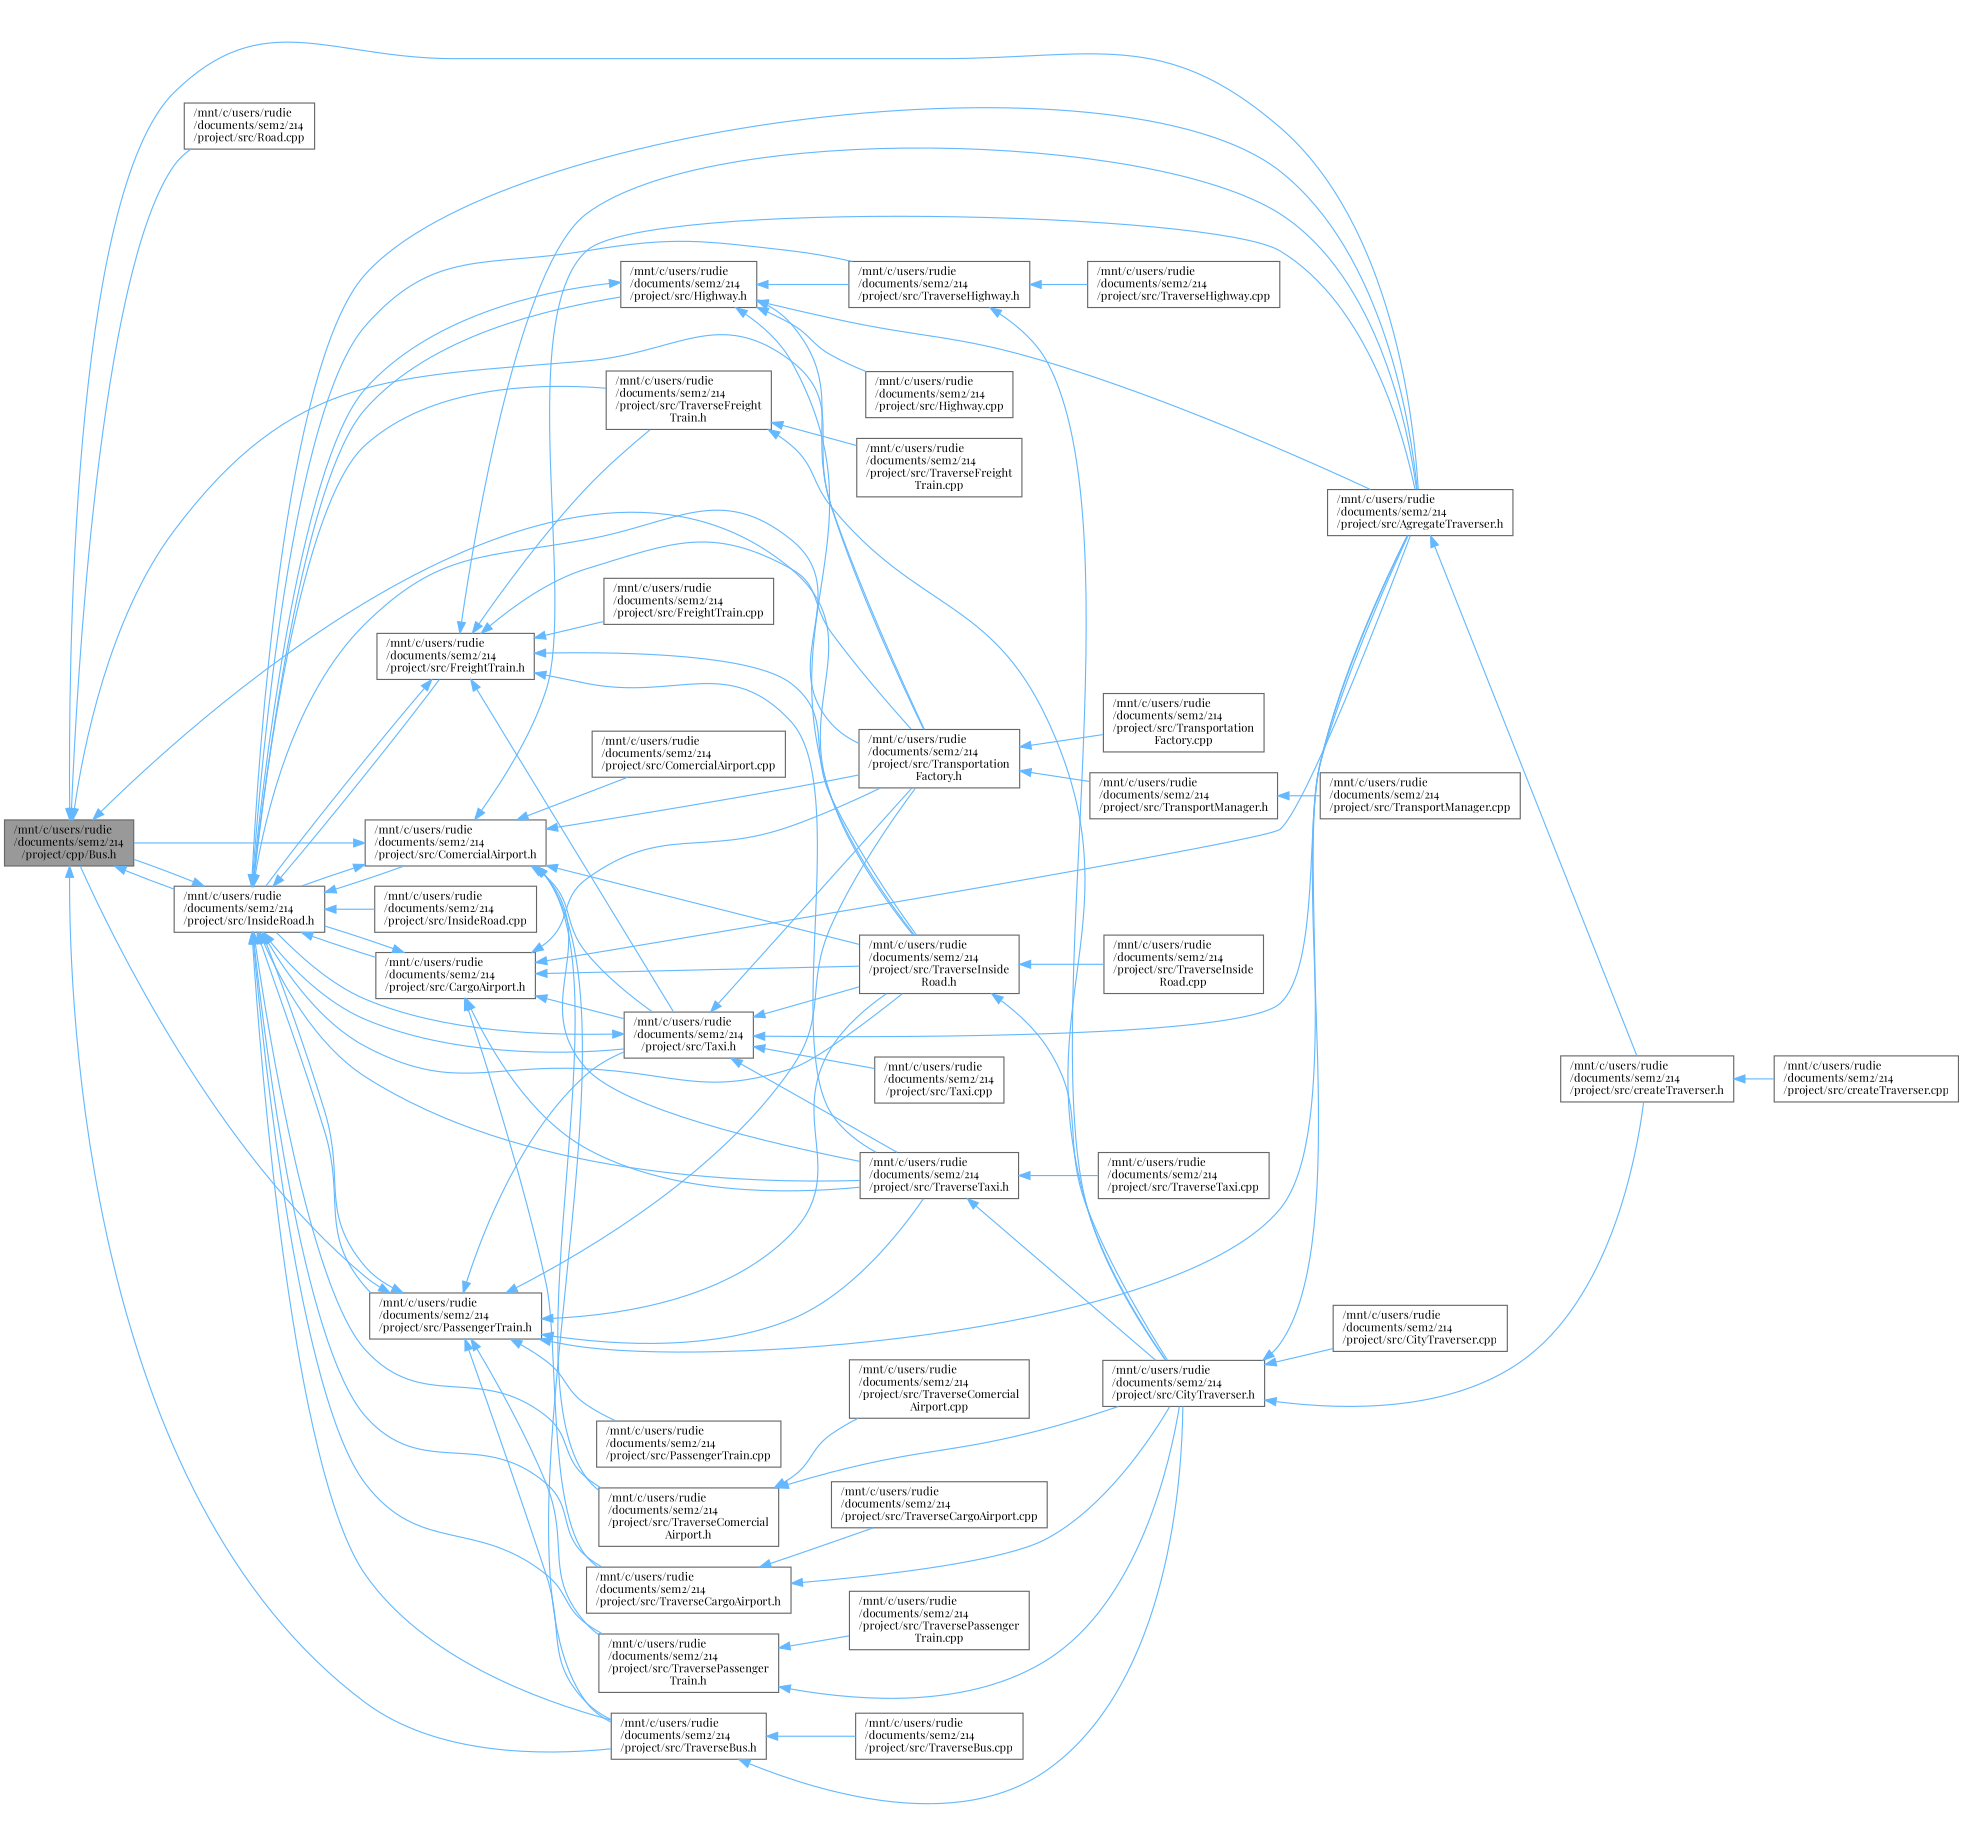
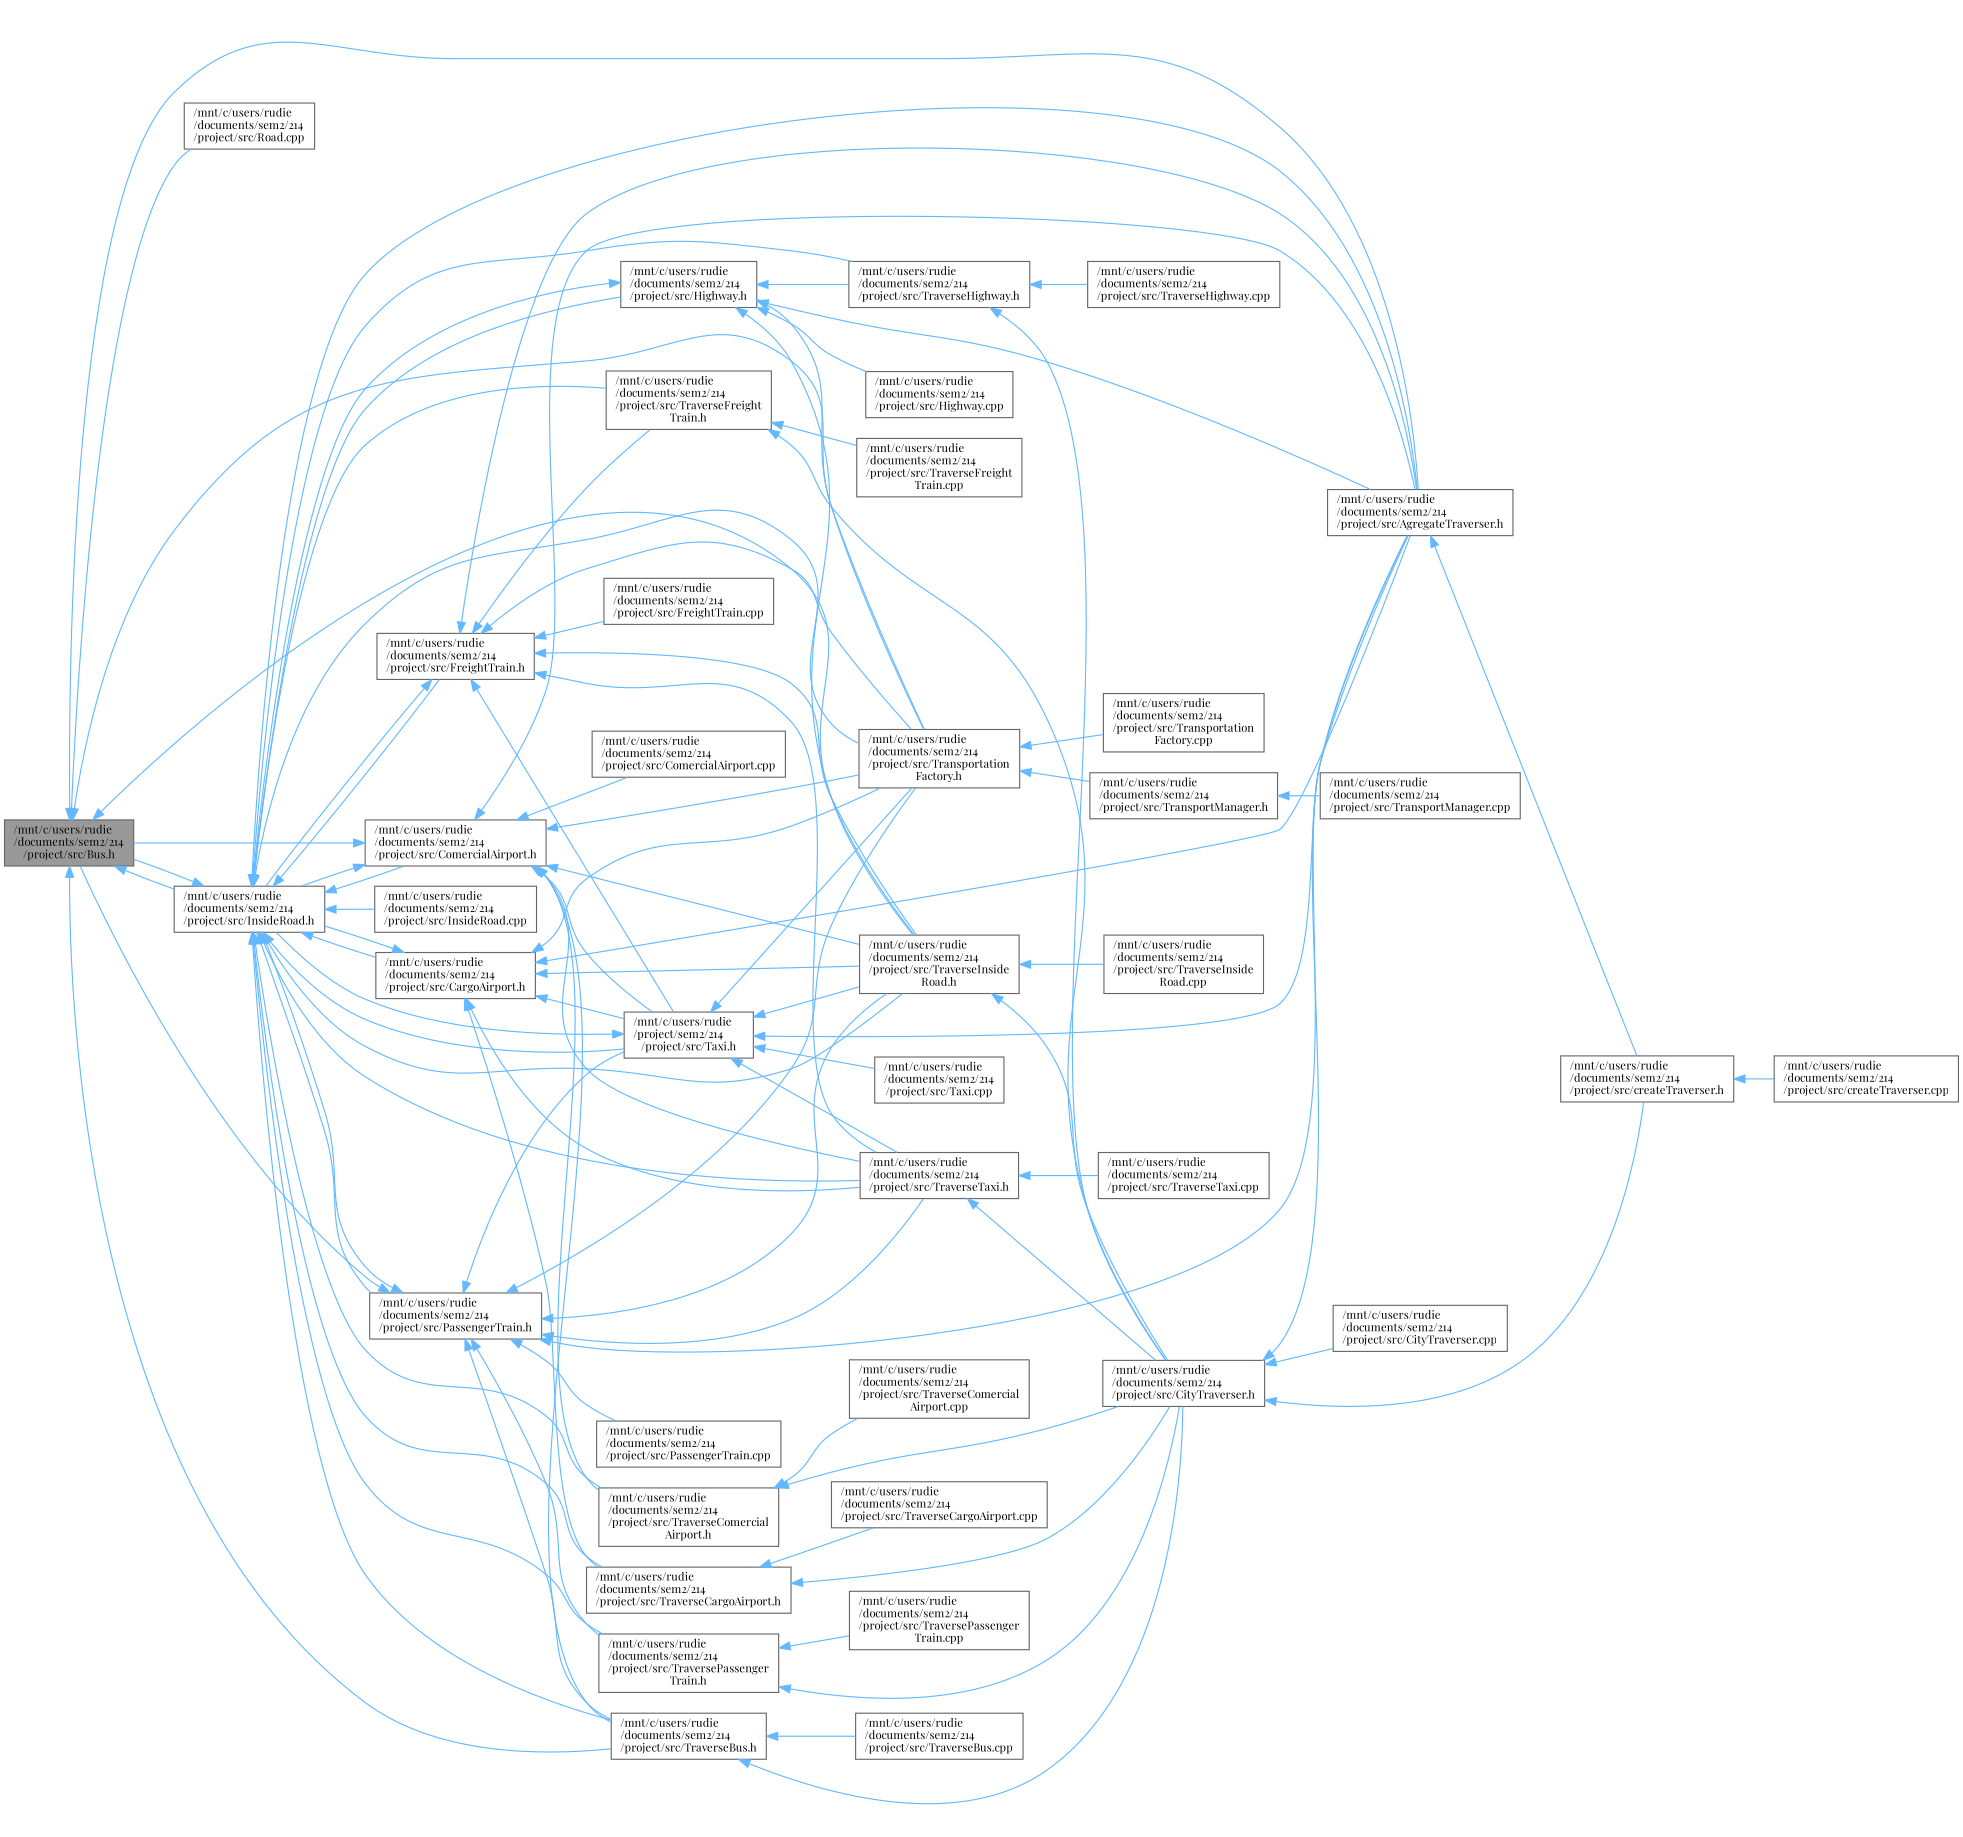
(69, 843) -> (69, 843)
(689, 1035) -> (689, 1035)
